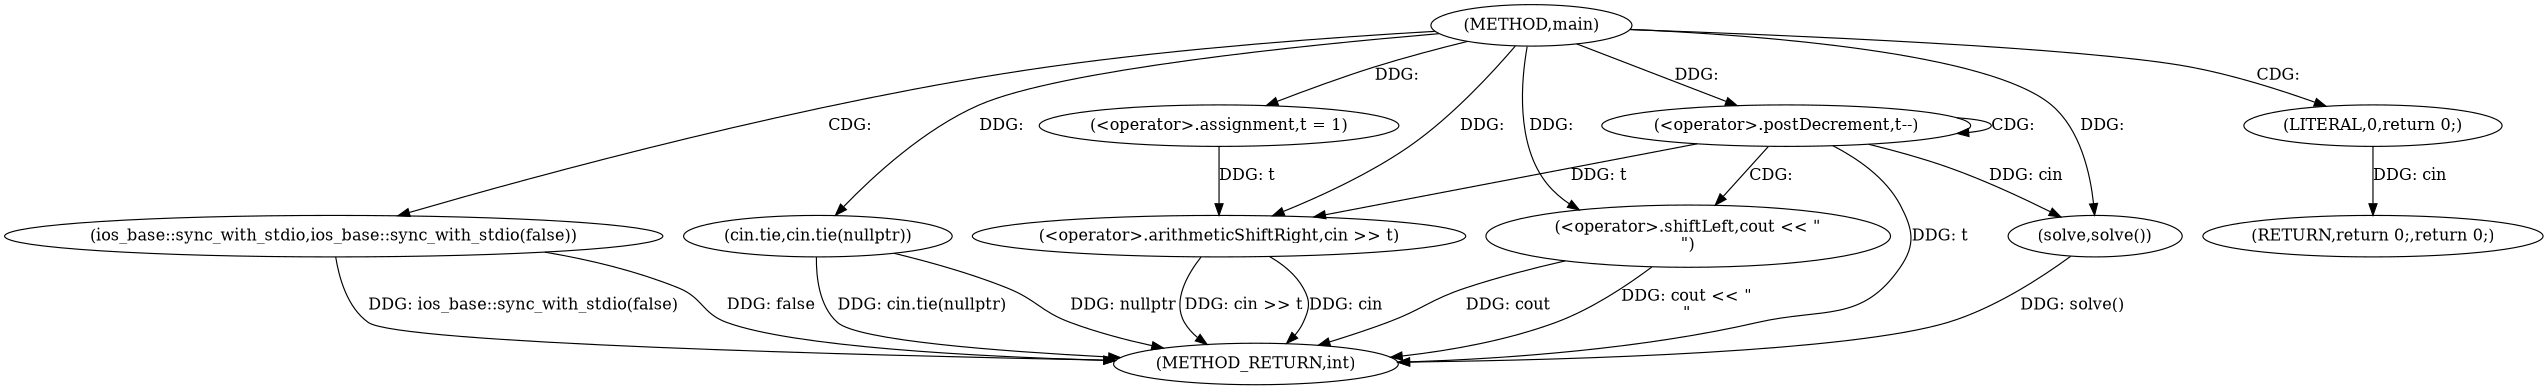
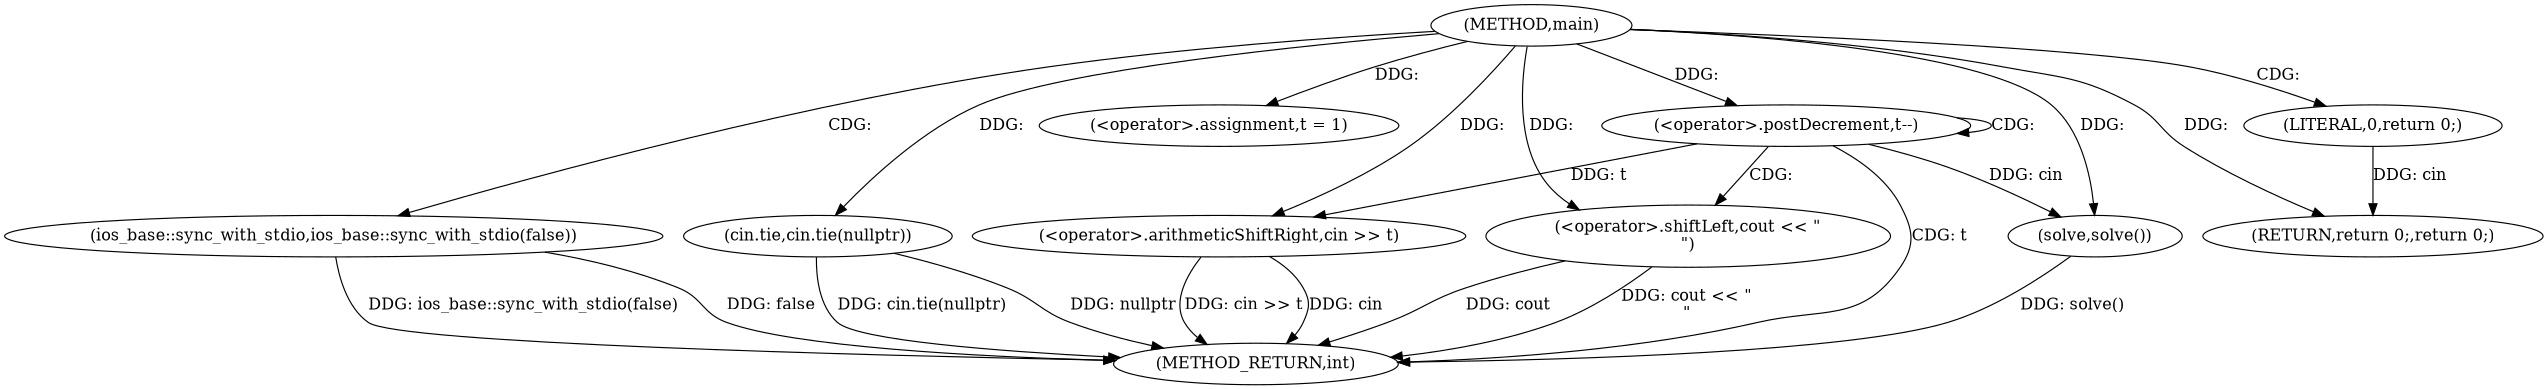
none -> (1990, 65)
(1219, 175) -> none
(1940, 236) -> (1940, 236)
